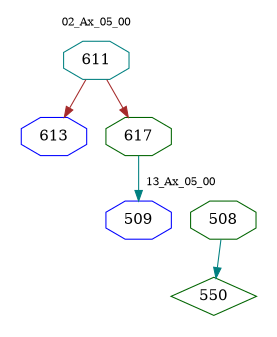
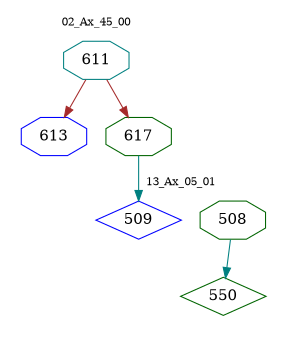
(96, 23) -> (96, 23)
(181, 183) -> (181, 183)
(139, 220) -> (139, 220)
